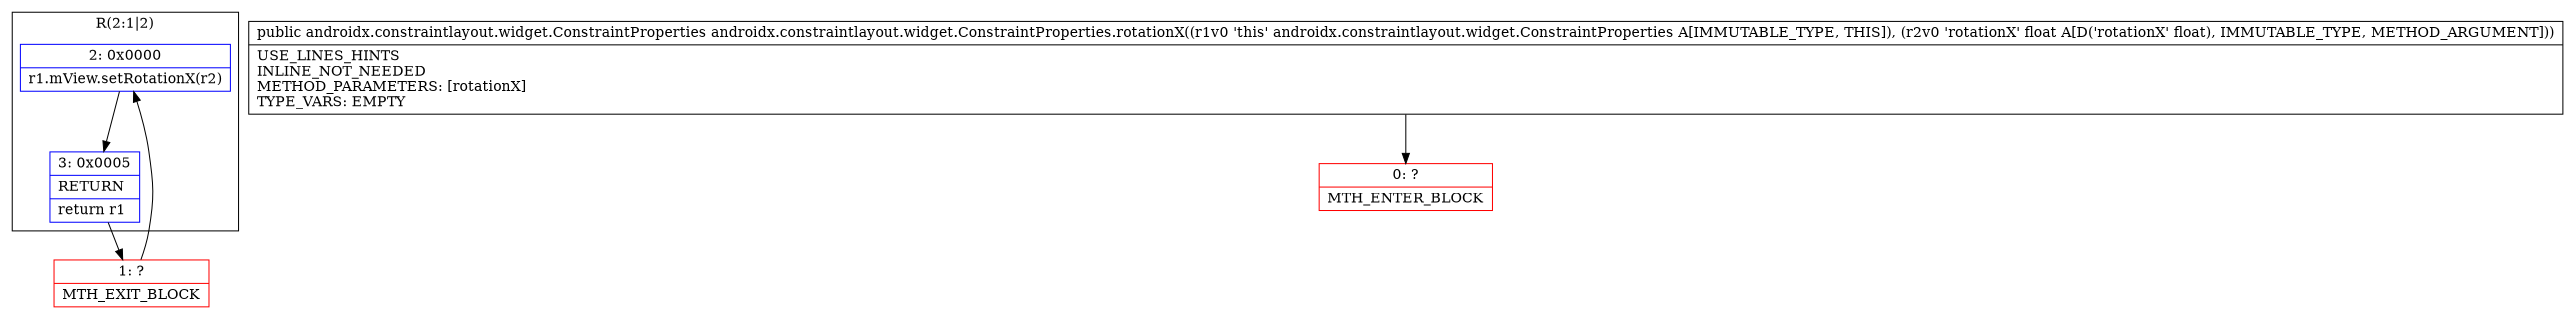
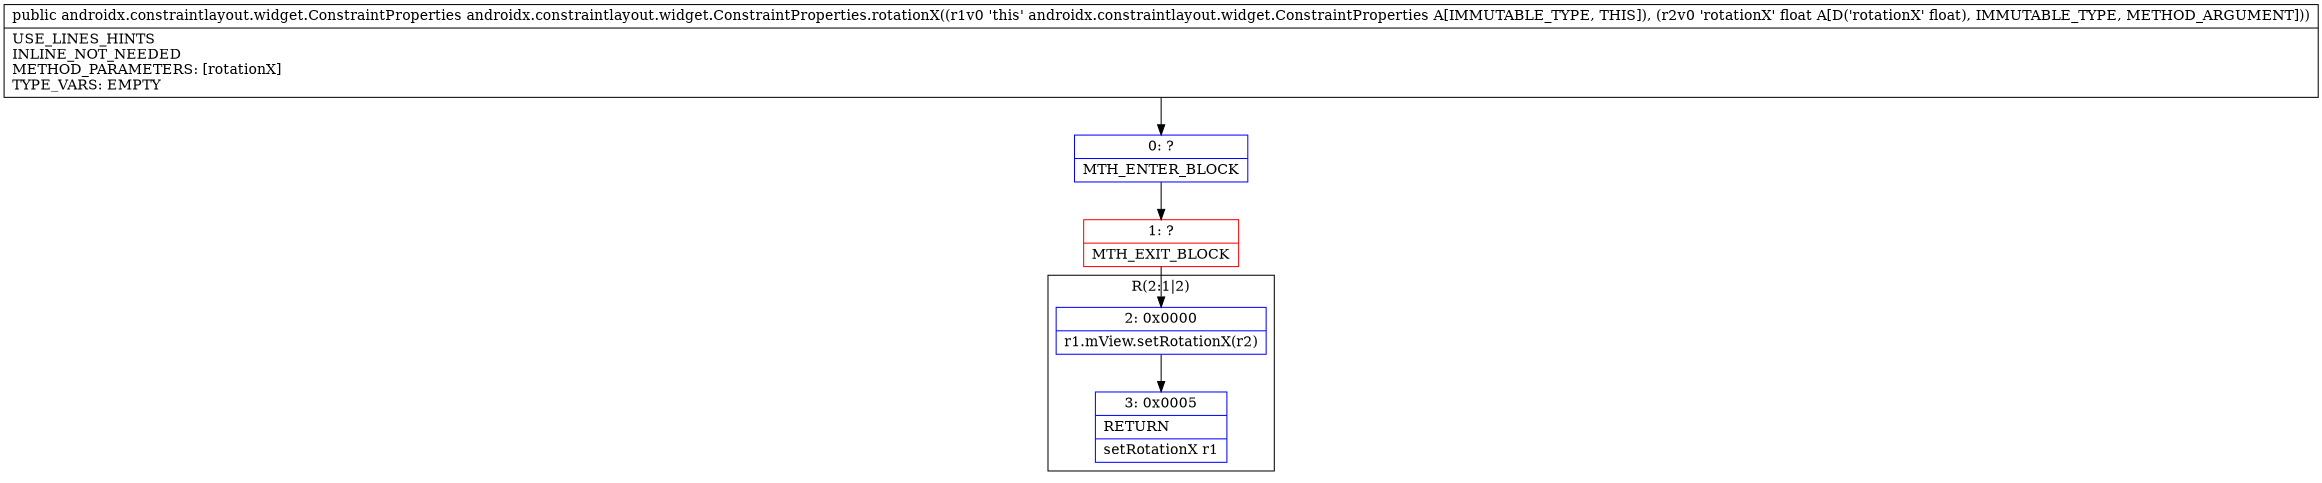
(1406, 187) -> (1161, 159)
(92, 210) -> (1161, 450)
(114, 238) -> (1161, 196)
